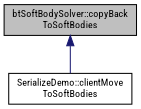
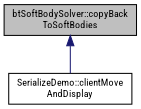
(70, 89) -> (70, 89)
